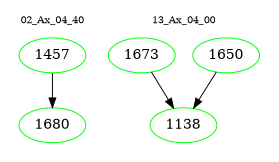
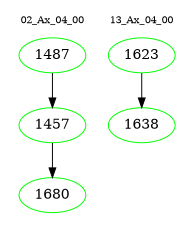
(52, 21) -> (52, 21)
none -> (52, 55)
(142, 55) -> (142, 55)
(226, 55) -> none
(183, 125) -> (142, 125)
